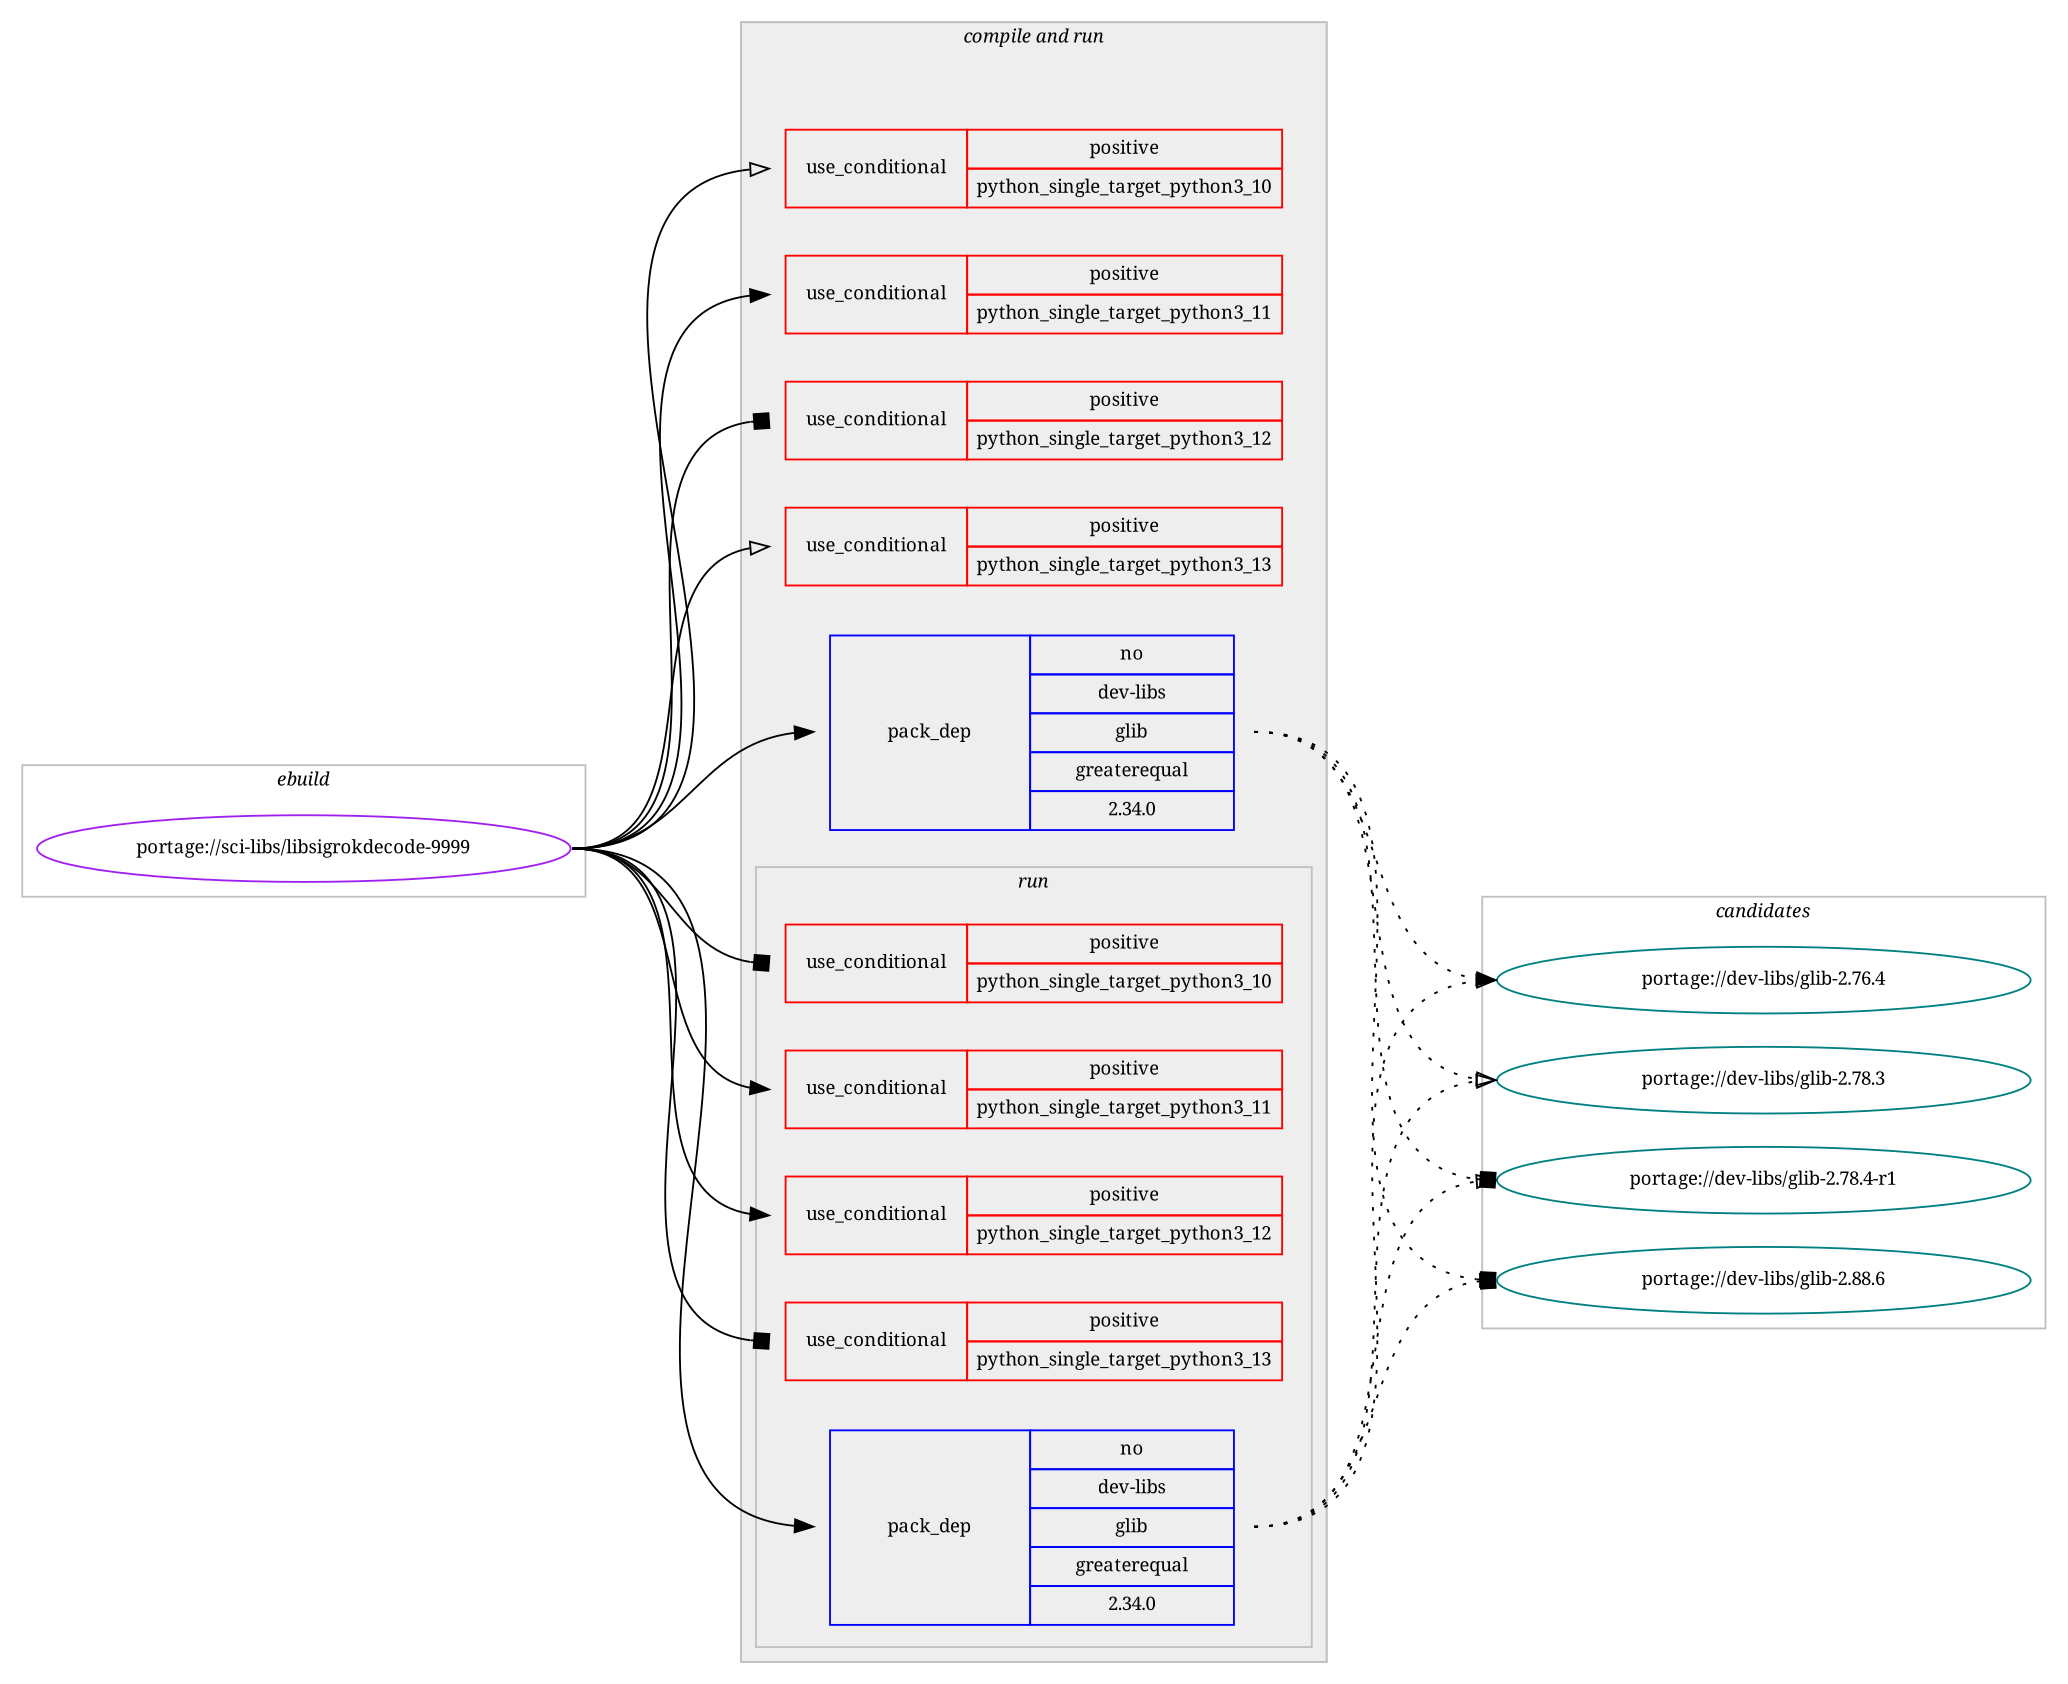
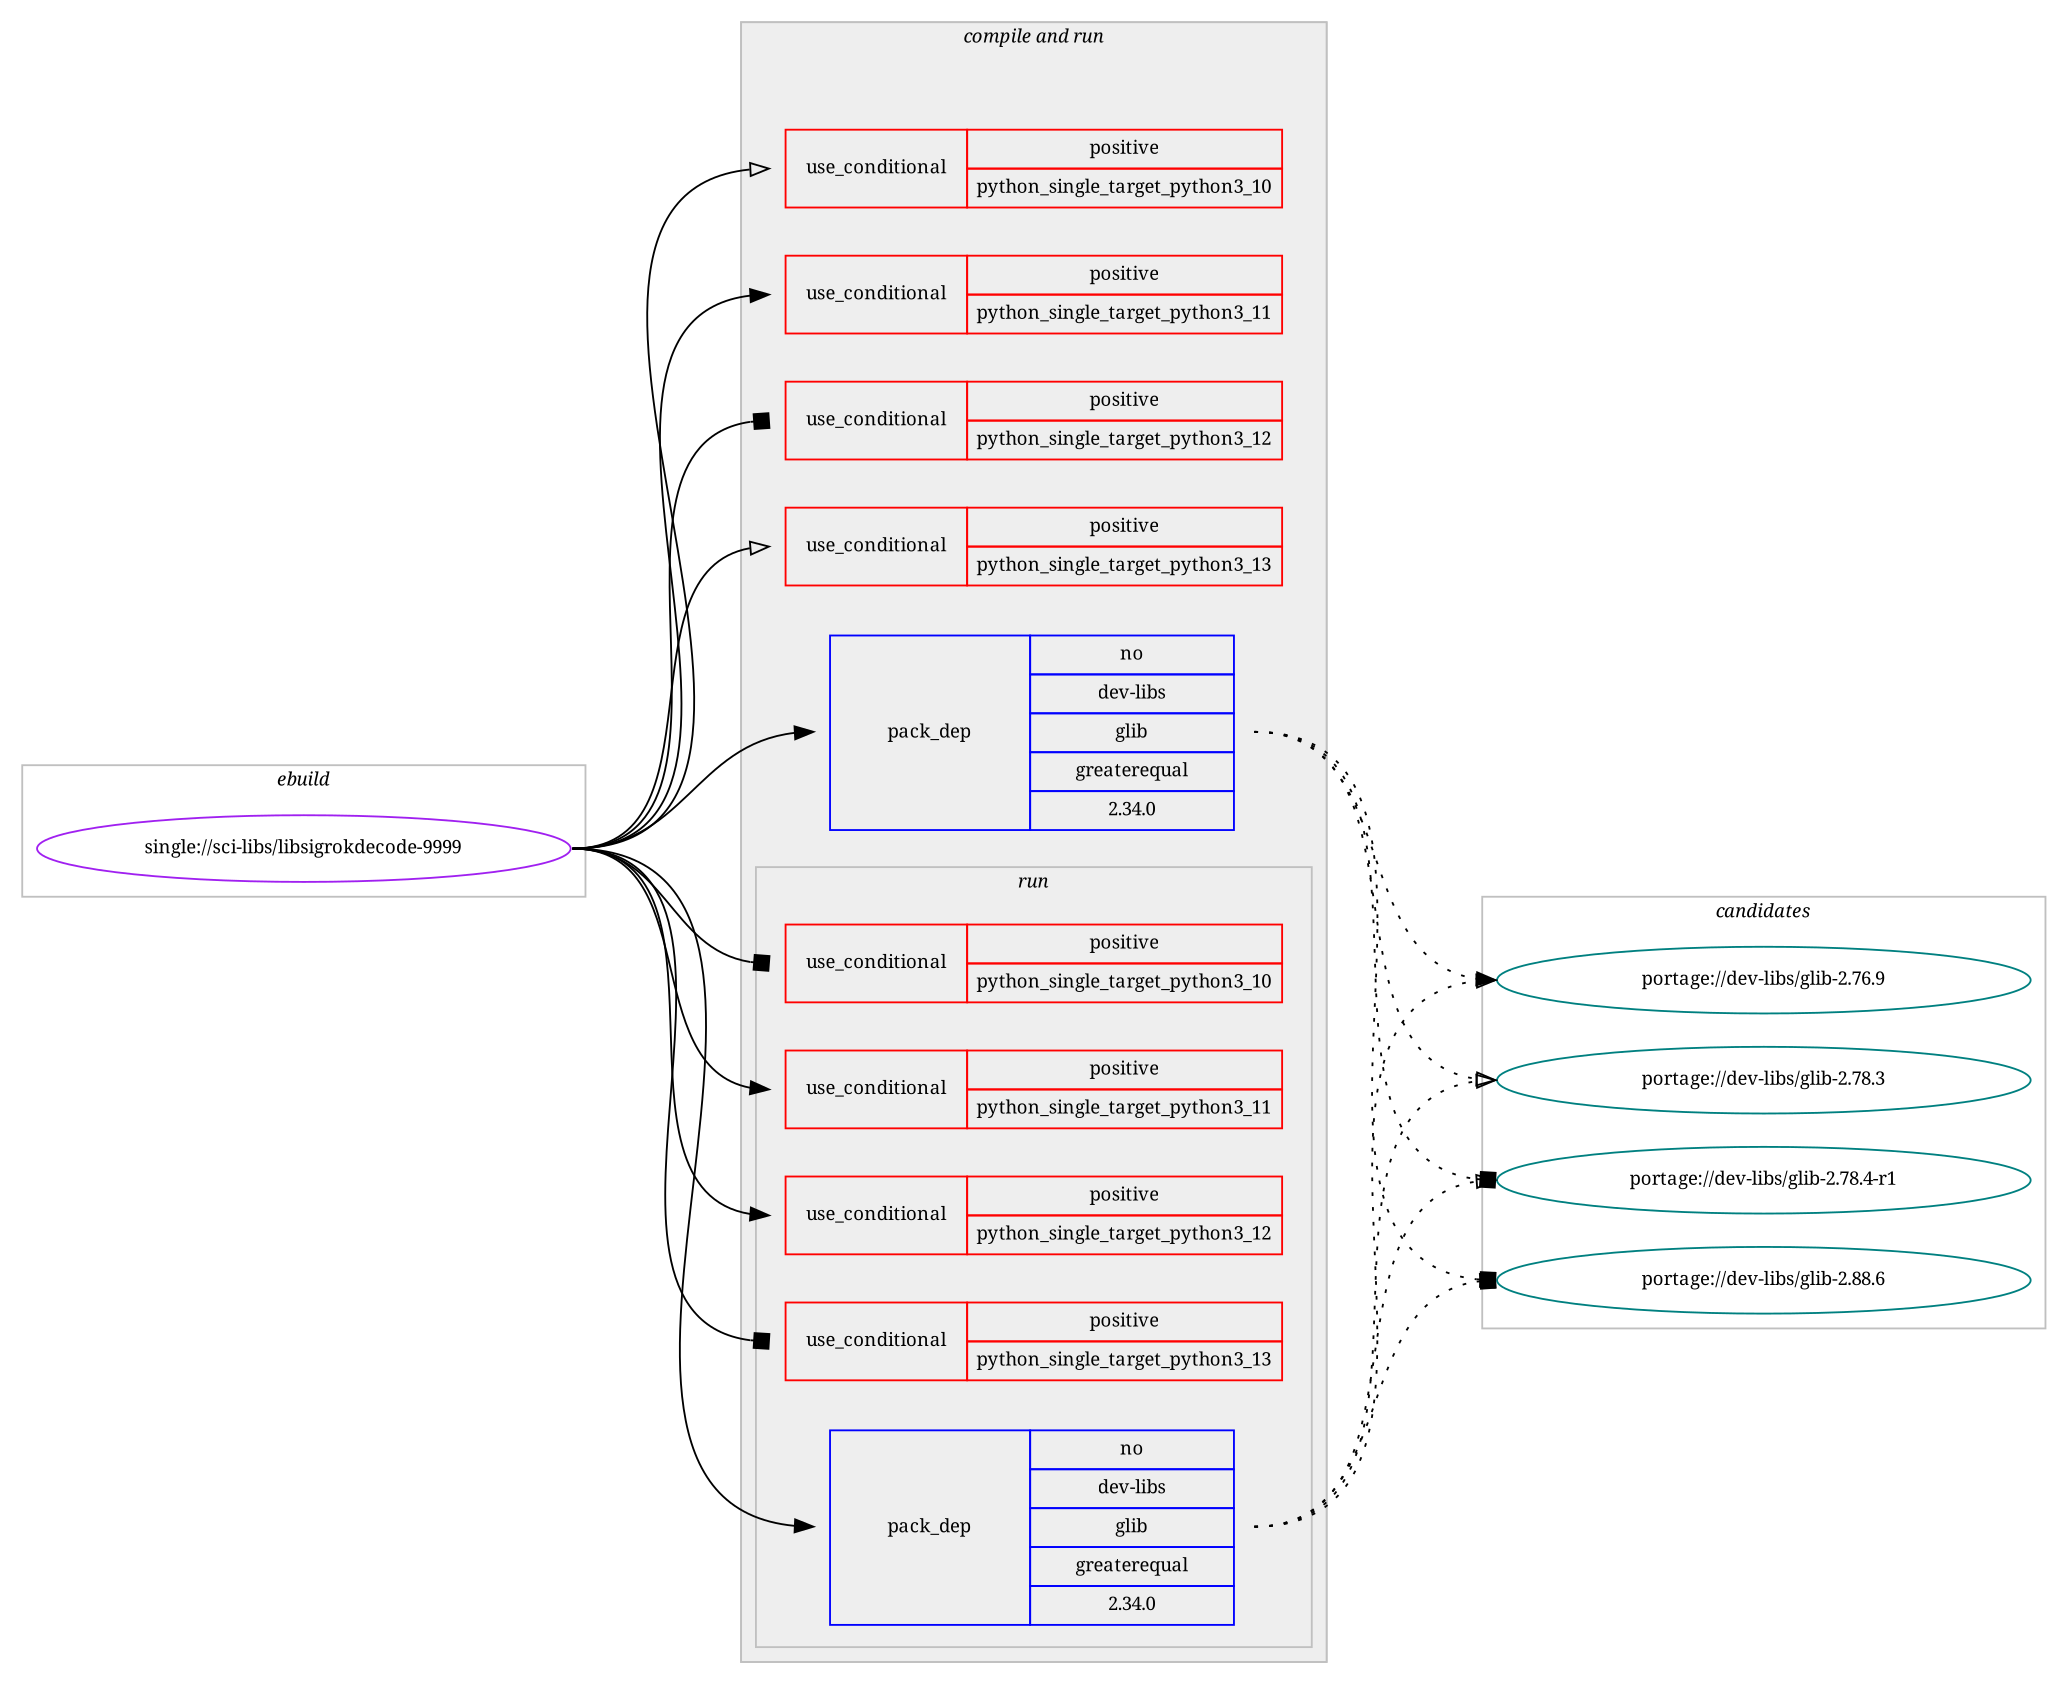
(304, 849) -> (304, 849)
(1764, 980) -> (1764, 980)
